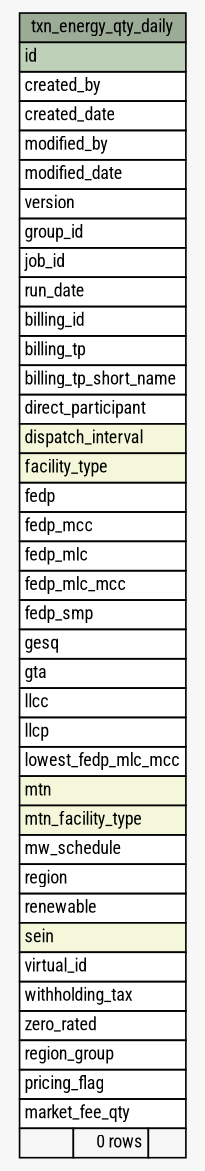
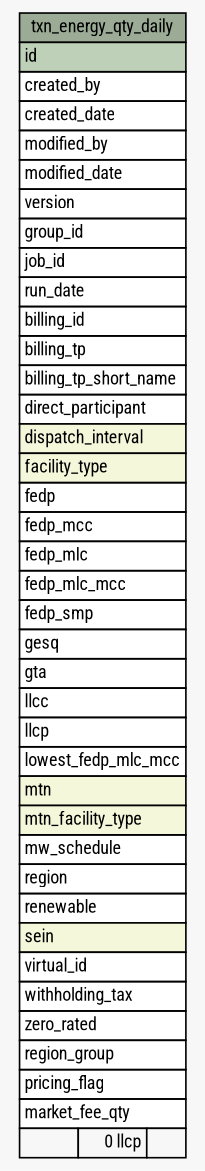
(120, 1142) -> (123, 1142)
